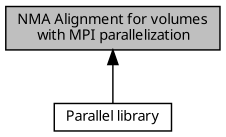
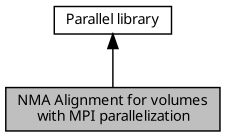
(113, 84) -> (113, 68)
